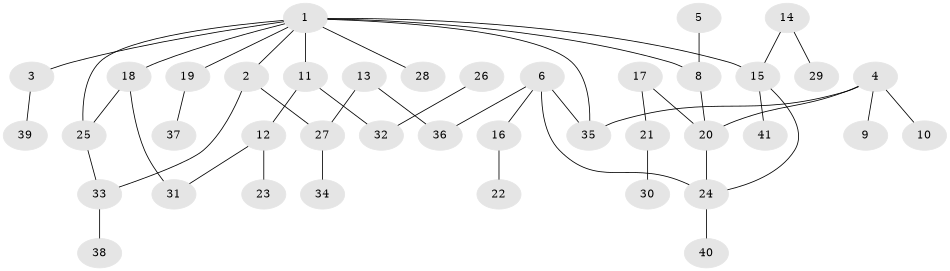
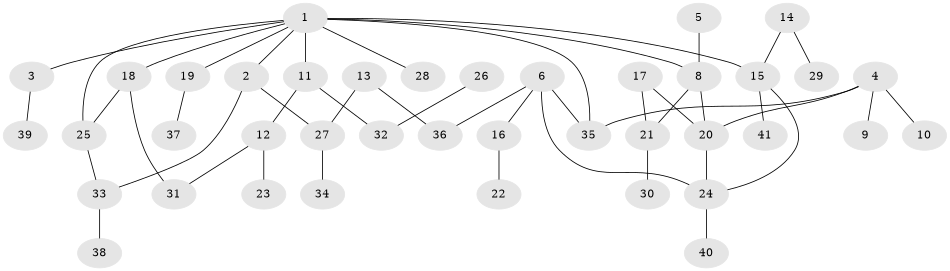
none -> (677, 102)
